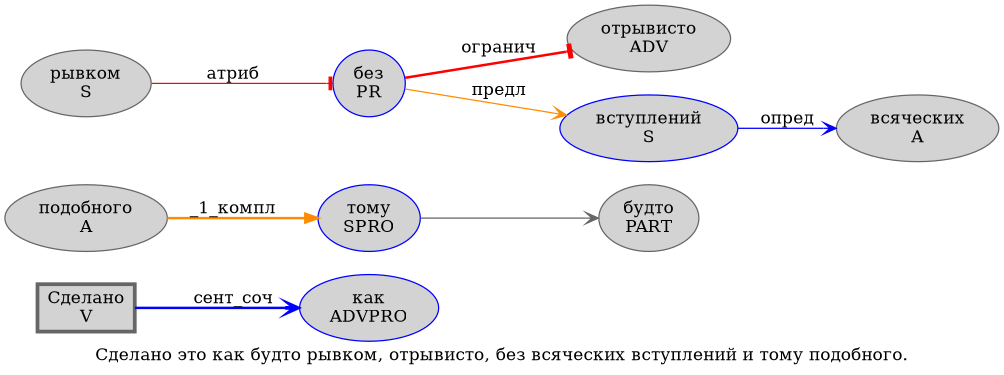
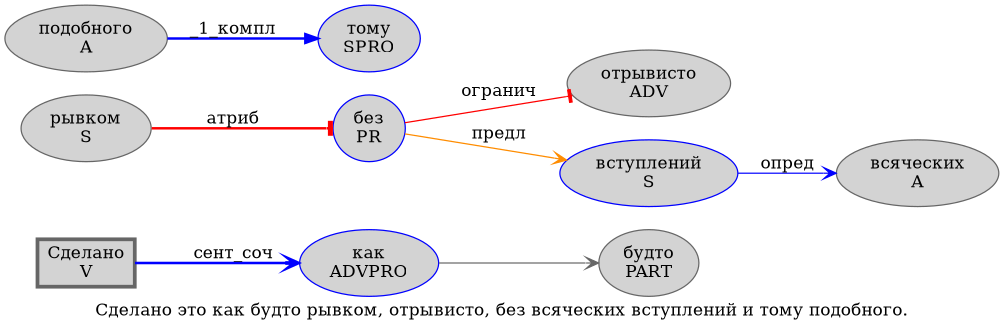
(485, 65) -> (485, 110)
(239, 83) -> (239, 128)
(236, 218) -> (236, 39)
(503, 218) -> (512, 263)
